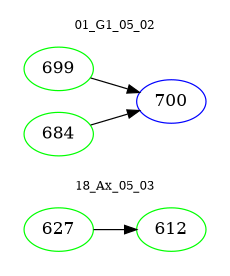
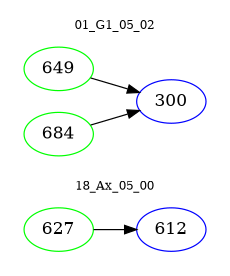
(59, 69) -> (59, 69)
(171, 102) -> (171, 102)
(115, 187) -> (115, 187)
(171, 230) -> (171, 230)
